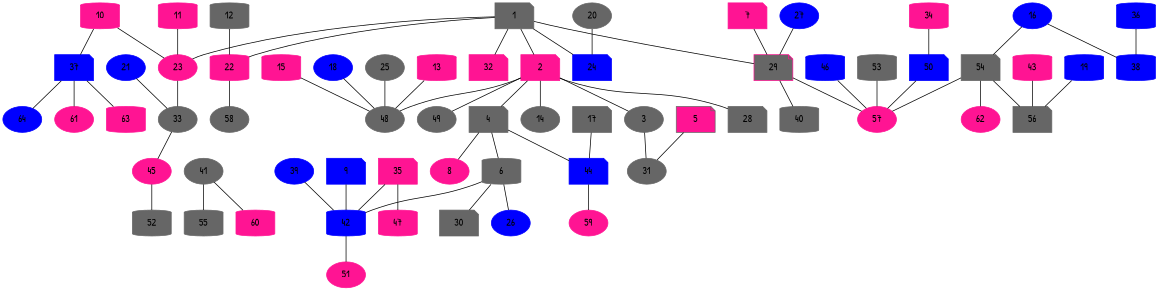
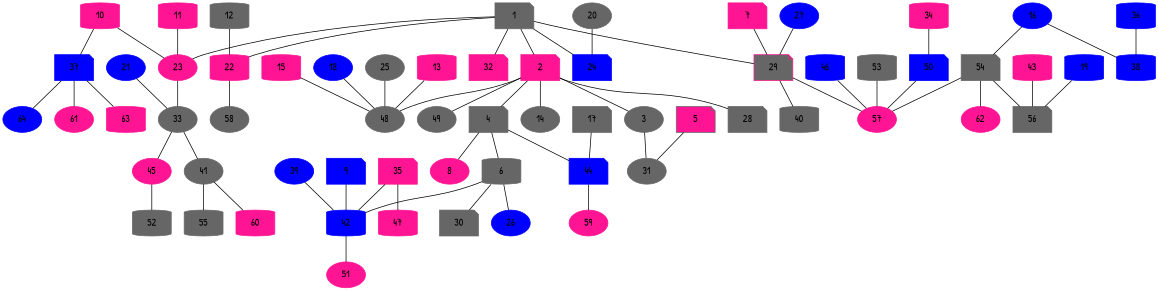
none -> (191, 145)
